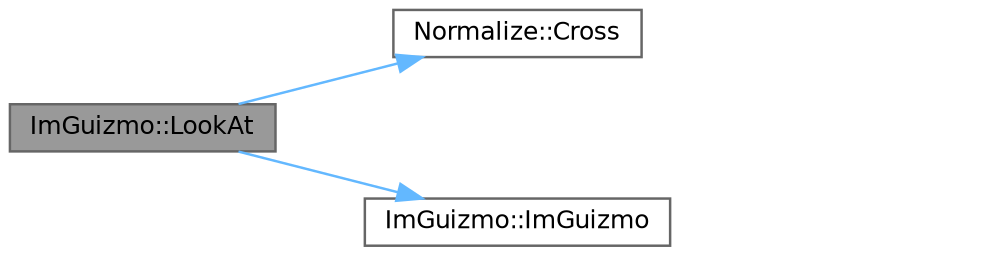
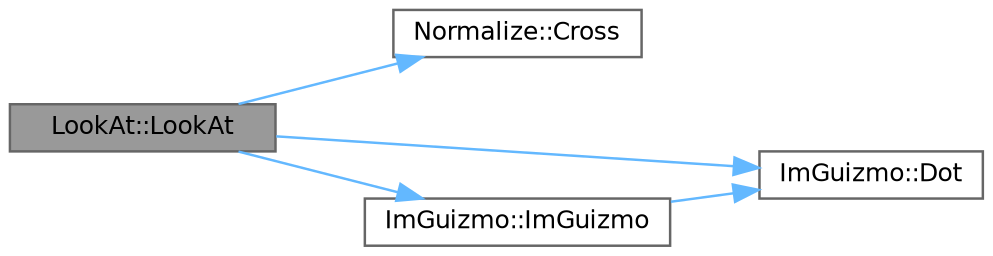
(143, 128) -> (143, 128)
none -> (871, 175)
